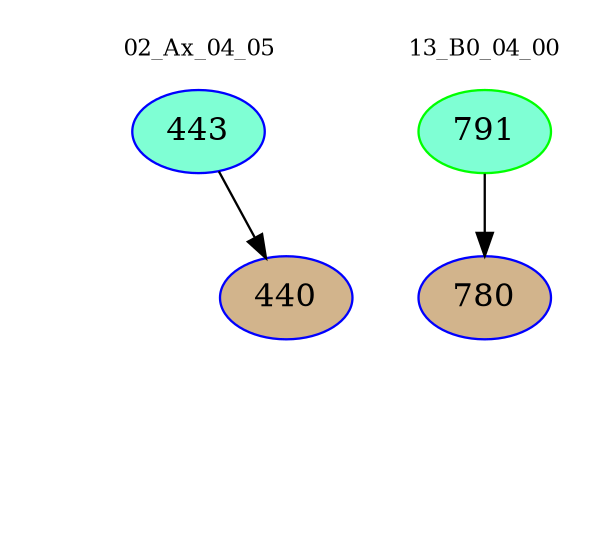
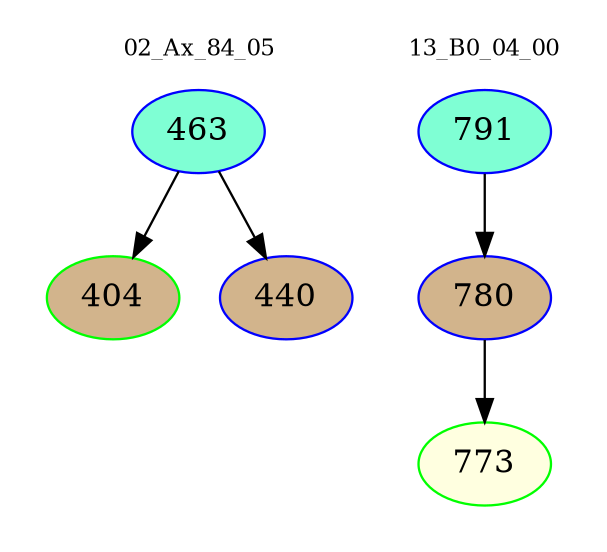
(200, 50) -> (200, 50)
(199, 132) -> (199, 132)
(485, 132) -> (485, 132)
none -> (113, 298)
none -> (485, 464)
